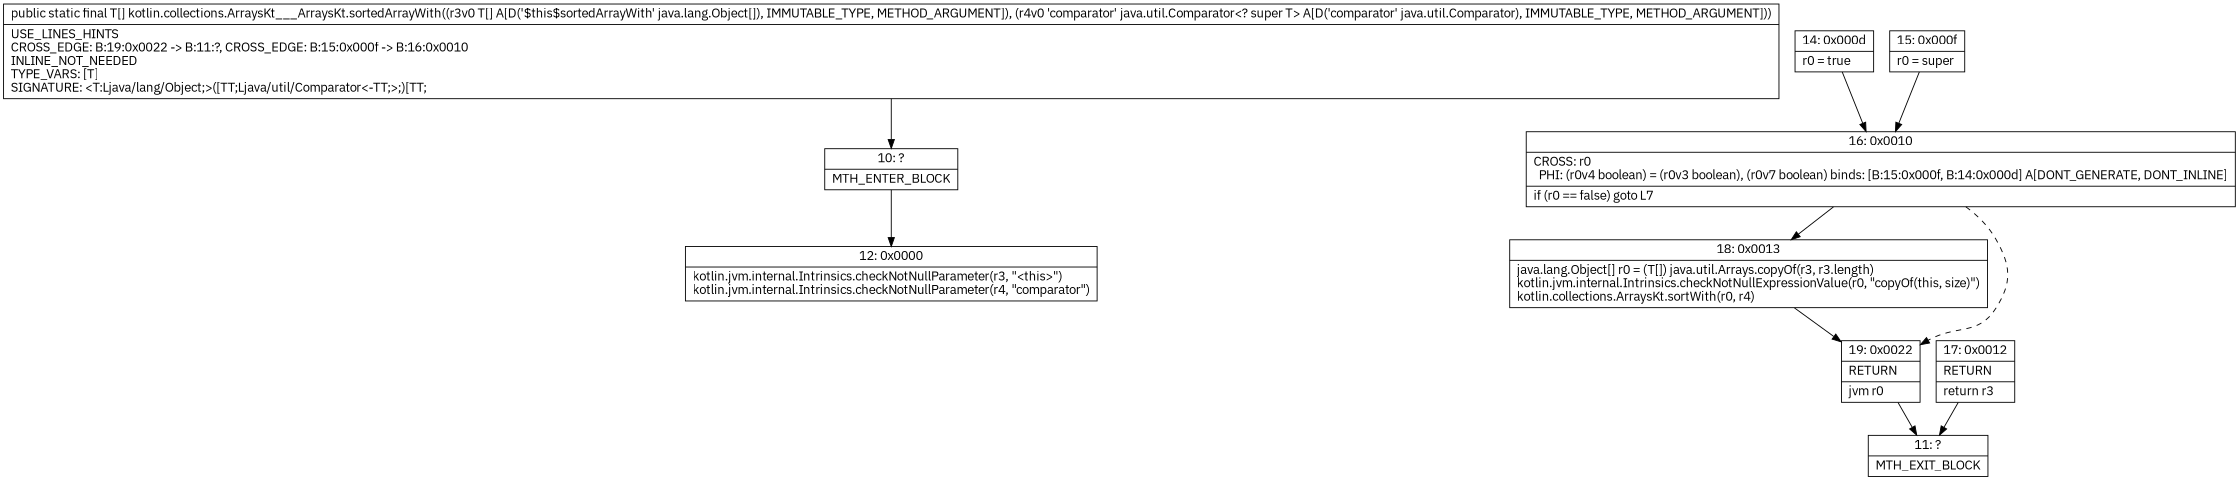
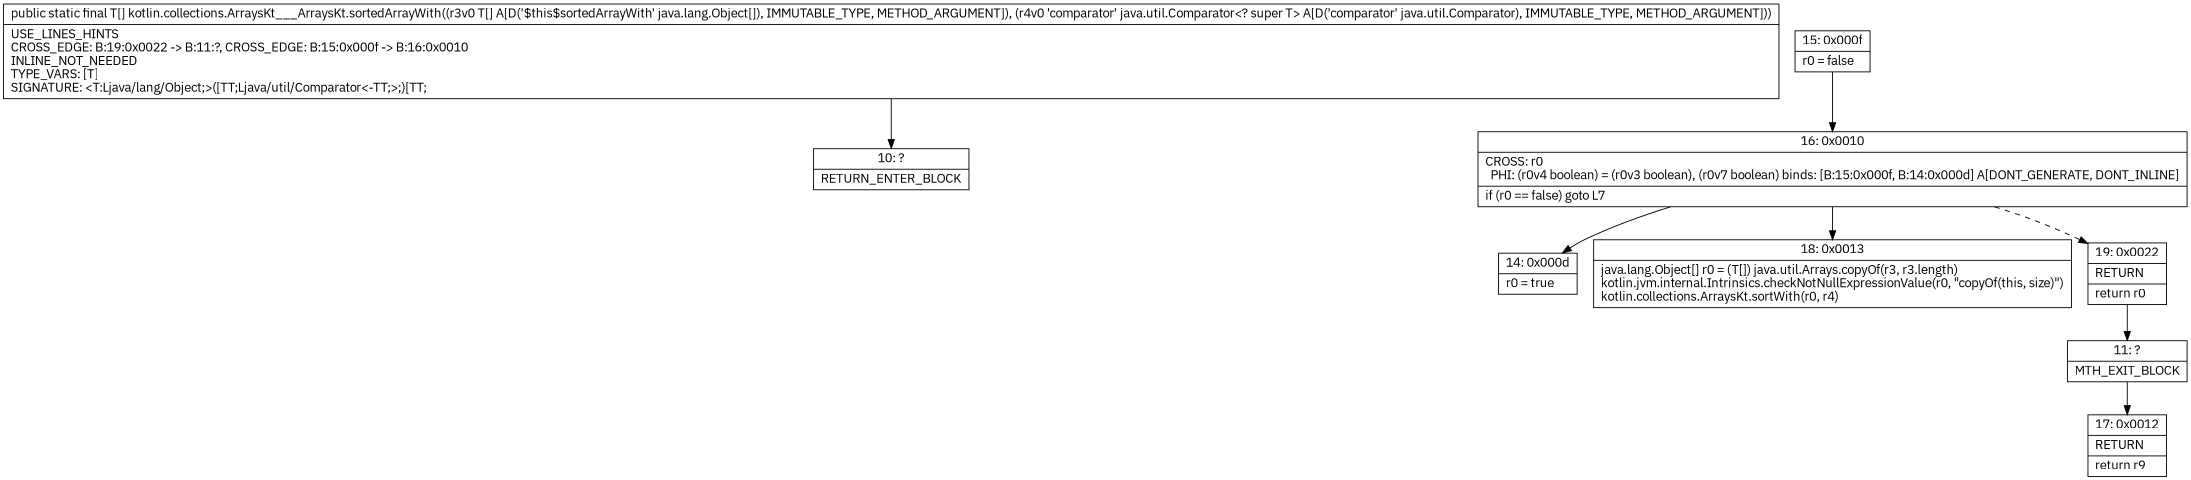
(1925, 61) -> (1828, 61)
(1852, 98) -> (1619, 225)
(891, 179) -> (891, 179)
(891, 274) -> none
(1814, 322) -> none
(1866, 392) -> (2121, 294)
(1969, 392) -> (2121, 466)
(1951, 415) -> (2127, 394)
